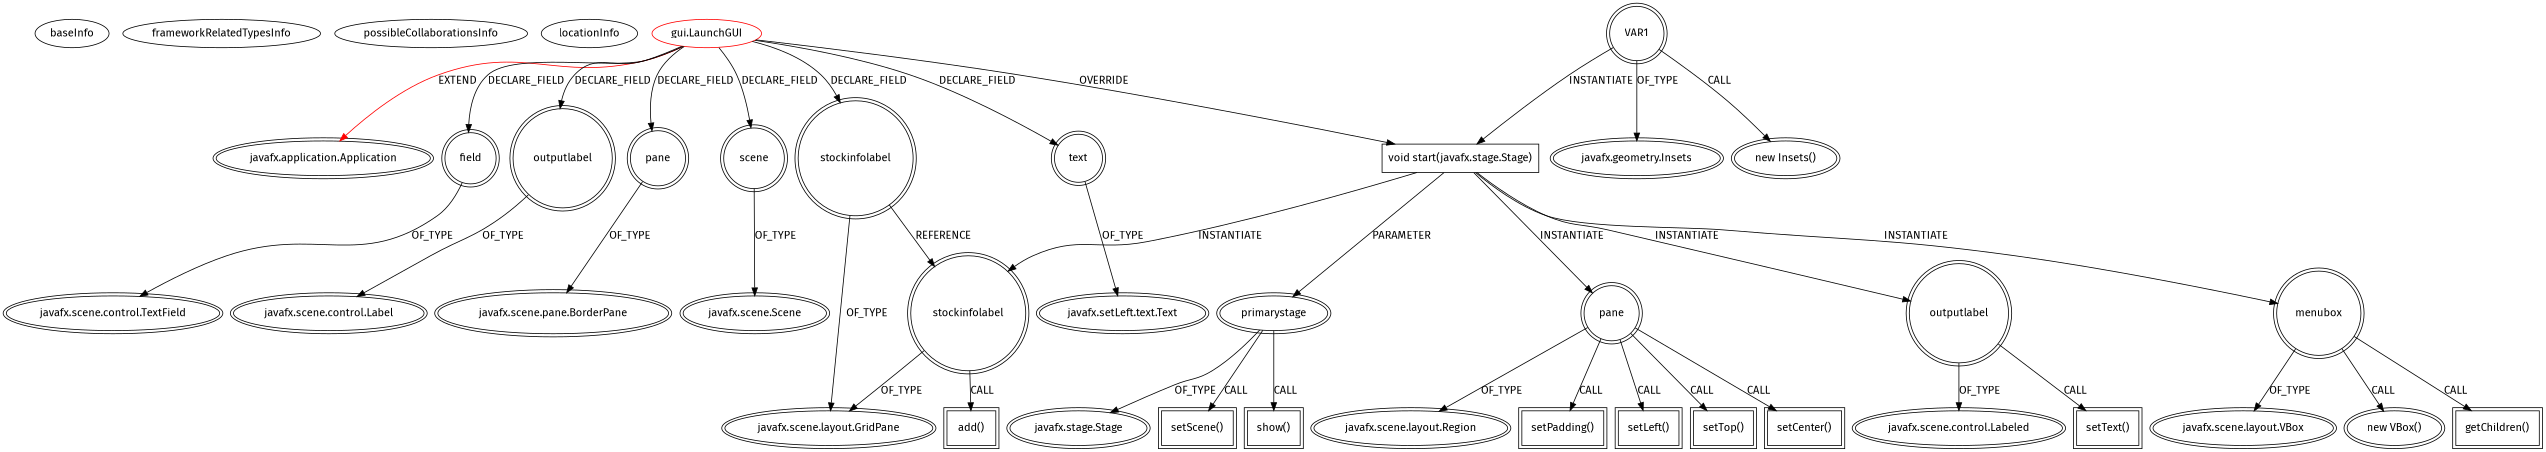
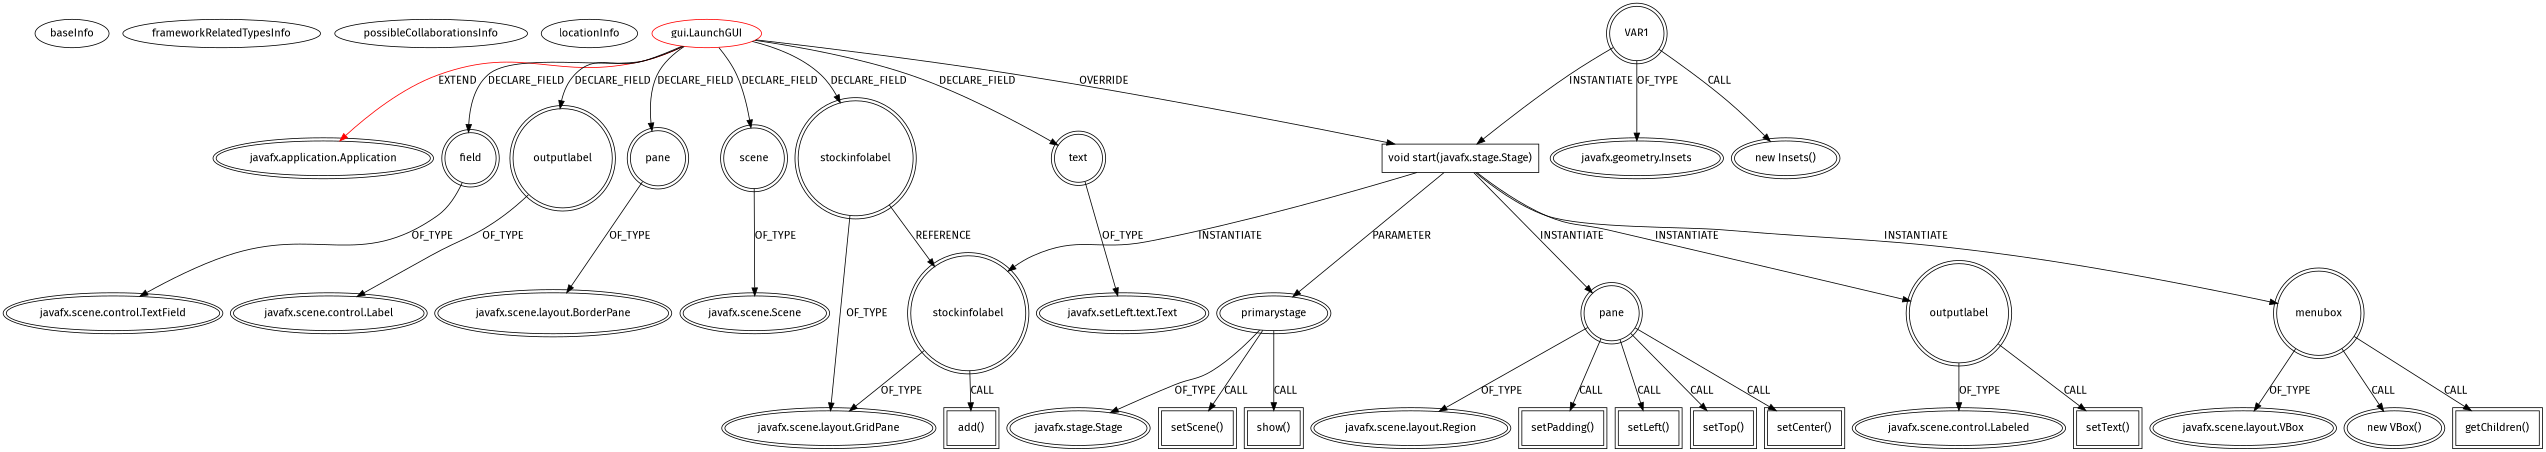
(553, 313) -> (553, 313)
